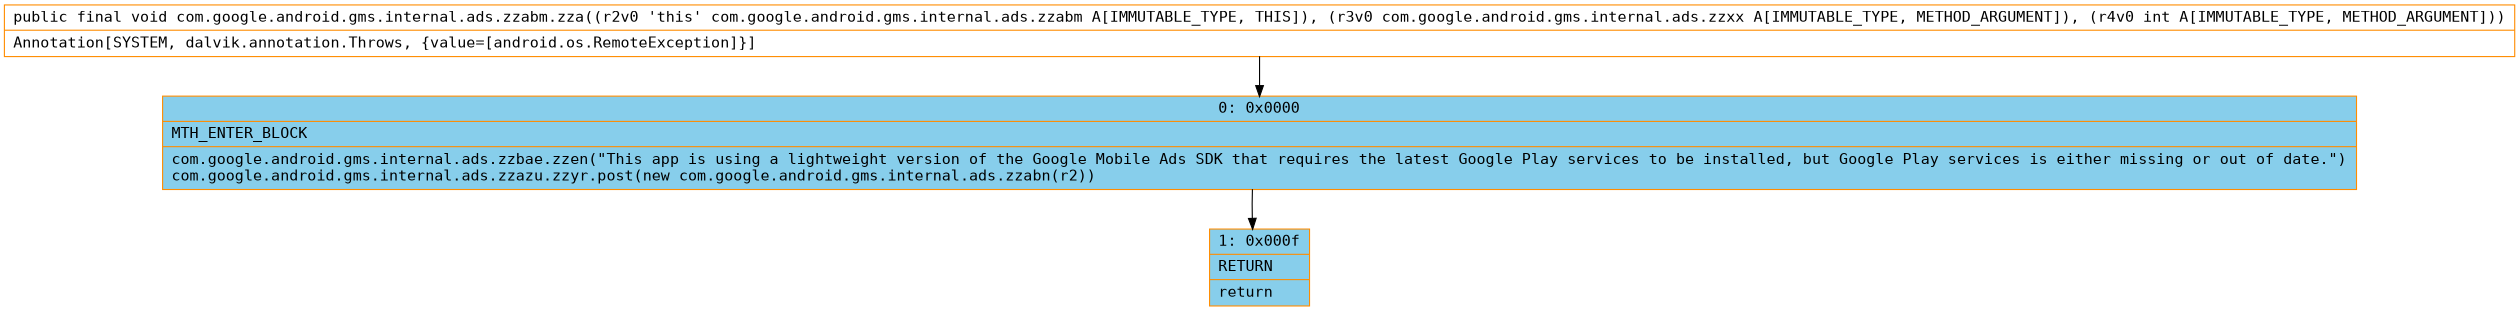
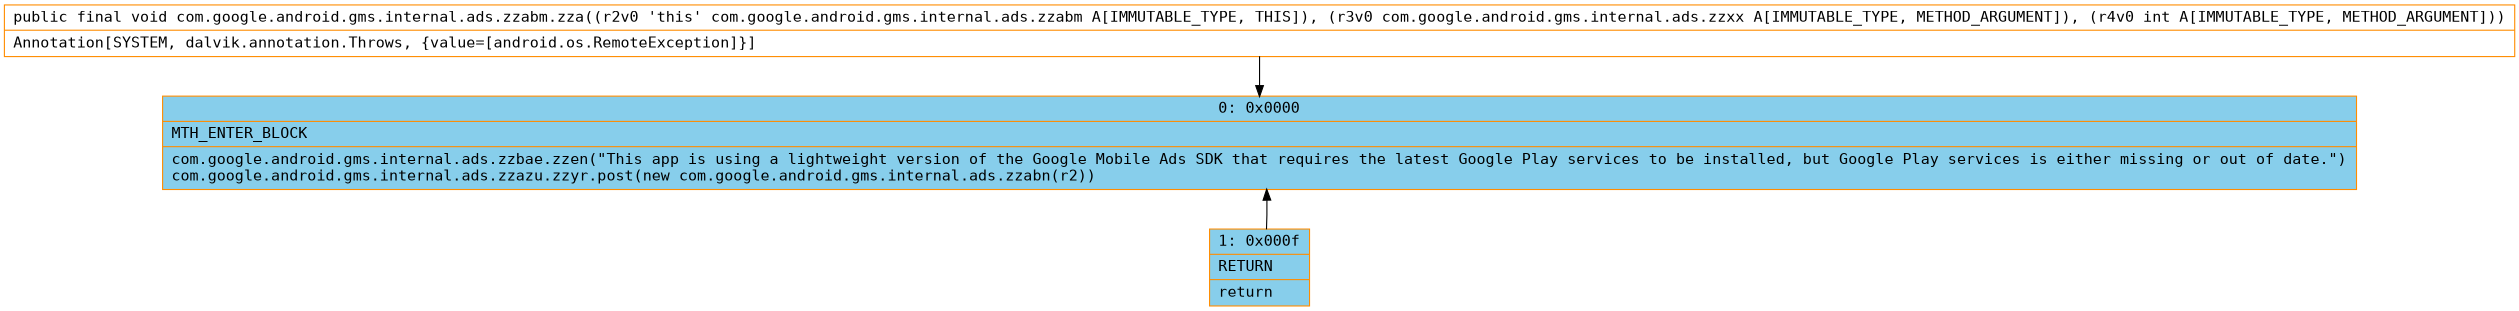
(1252, 204) -> (1267, 215)
